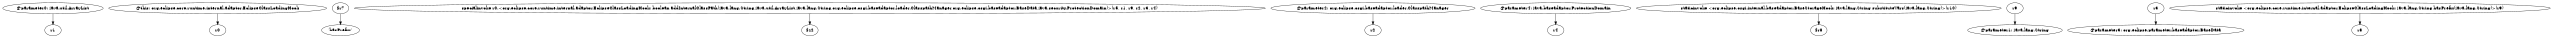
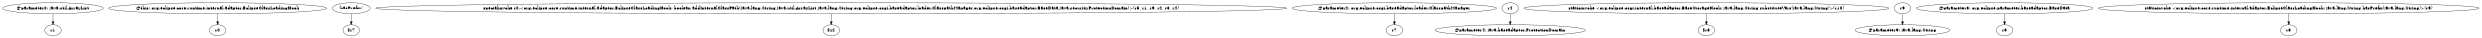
(341, 18) -> (351, 18)
(1556, 18) -> (1510, 18)
(2156, 18) -> (2005, 18)
(1373, 30) -> (1394, 30)
(2015, 30) -> (1903, 30)
